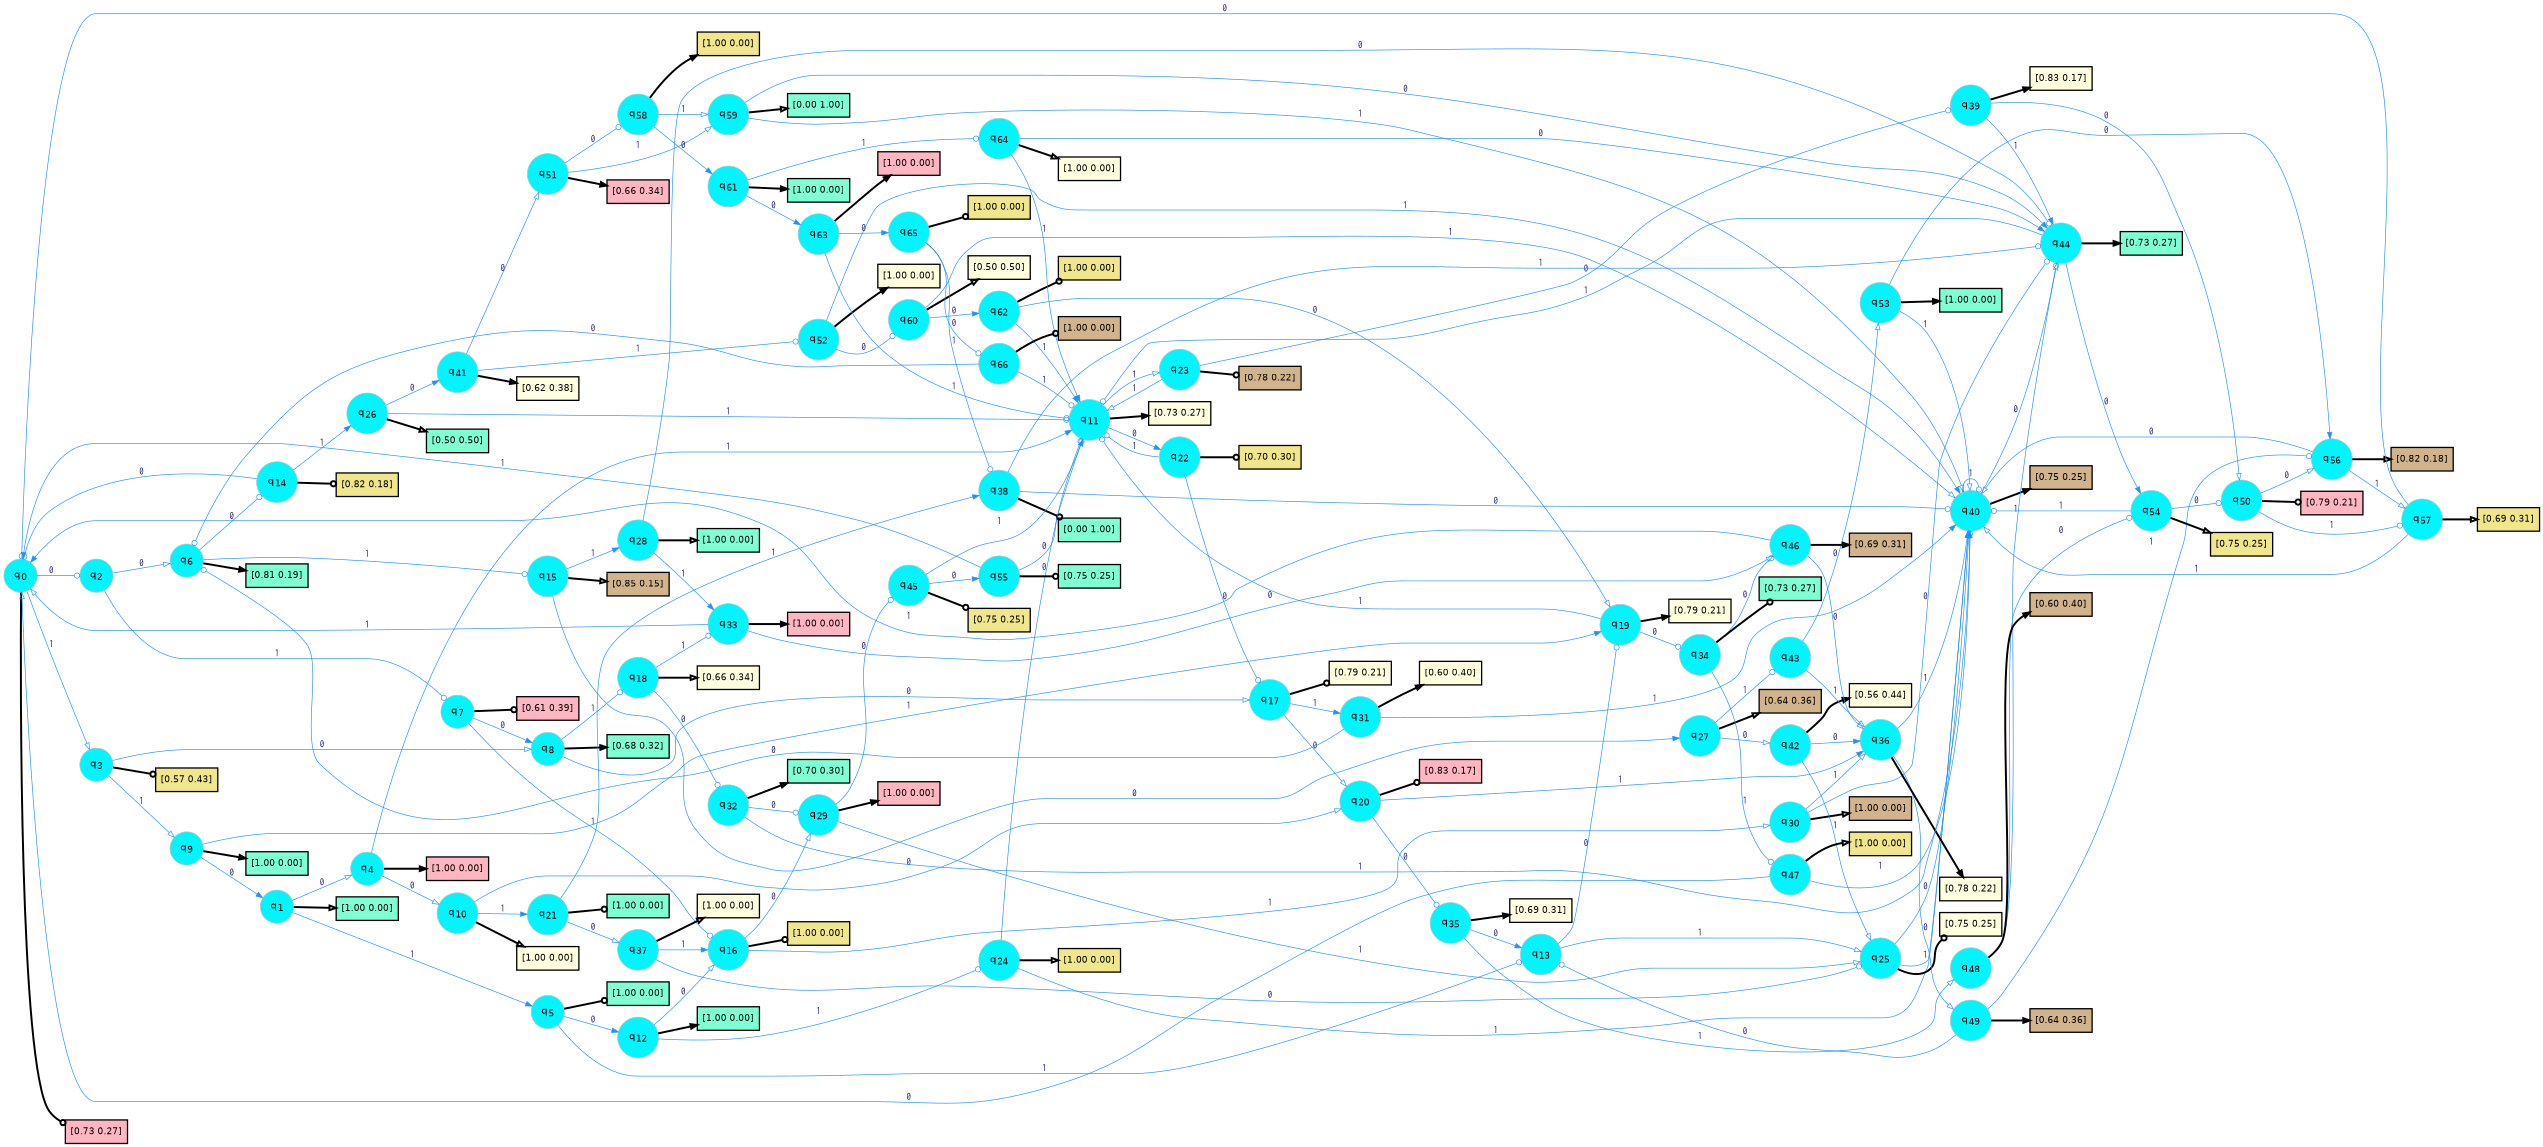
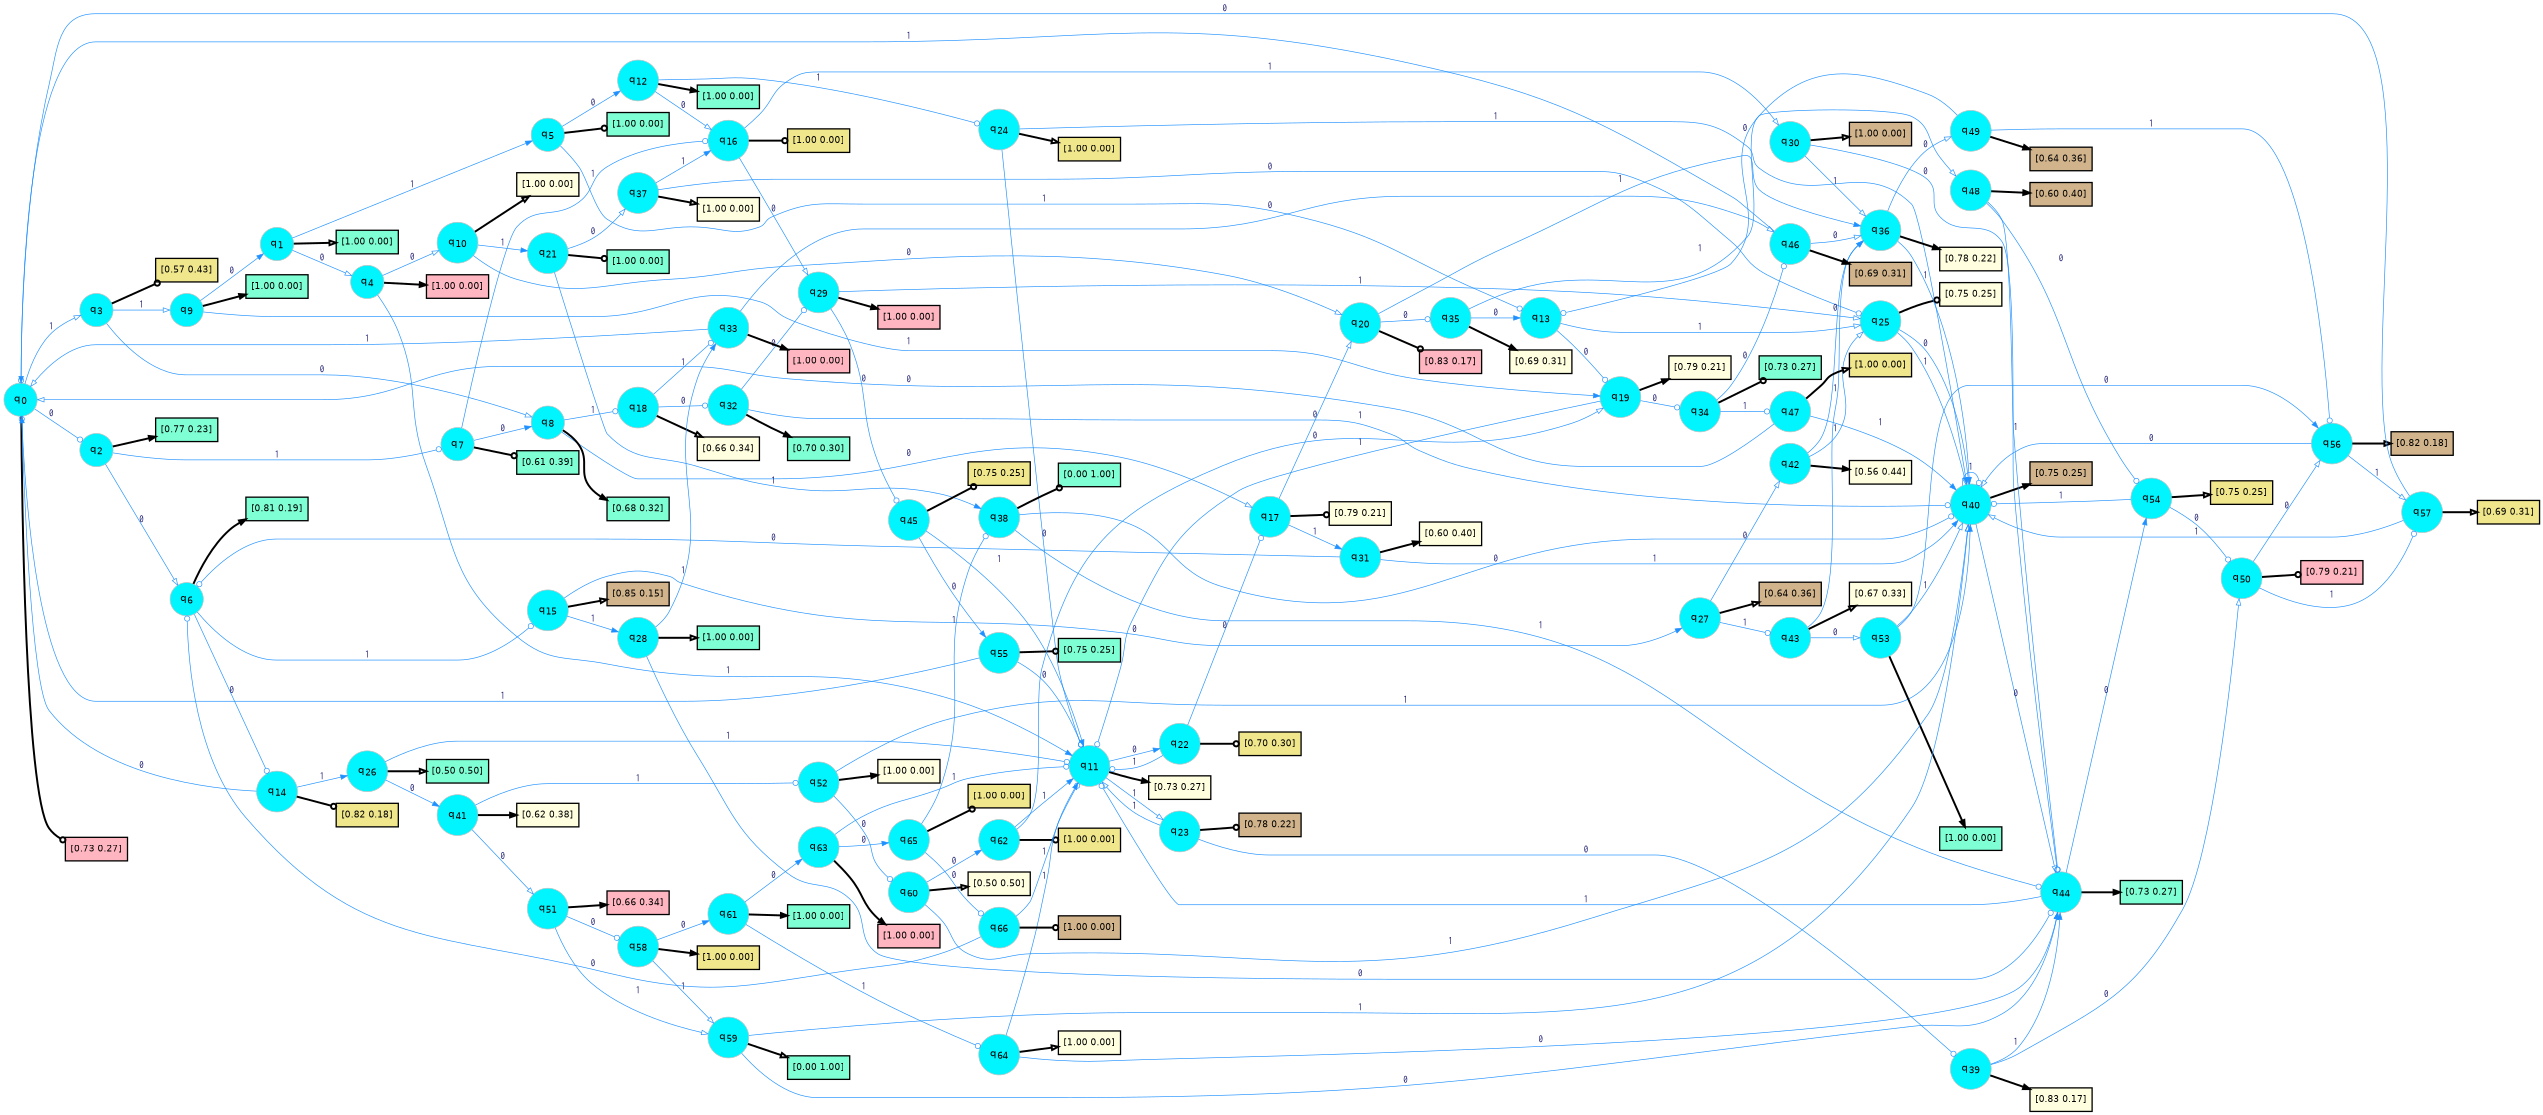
none -> (187, 430)
none -> (1880, 594)
(548, 708) -> (548, 462)
